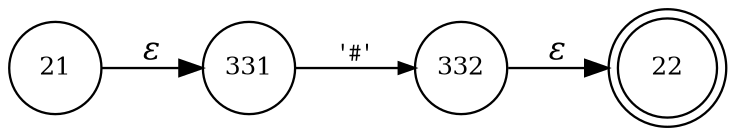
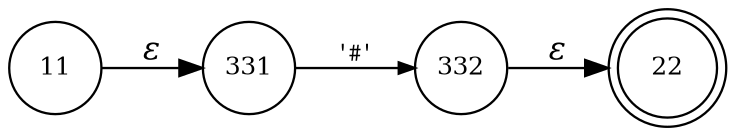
(55, 68) -> (55, 68)
